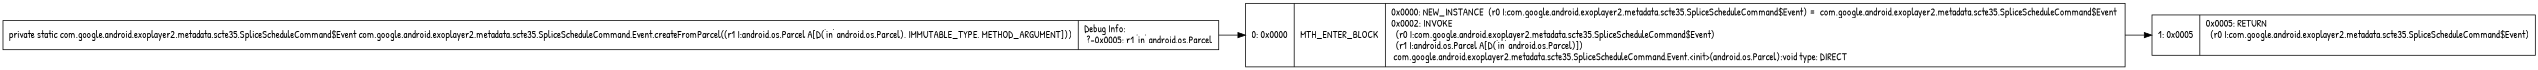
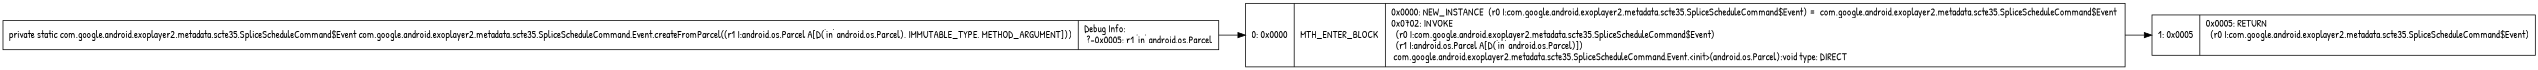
(1424, 24) -> (1425, 24)
